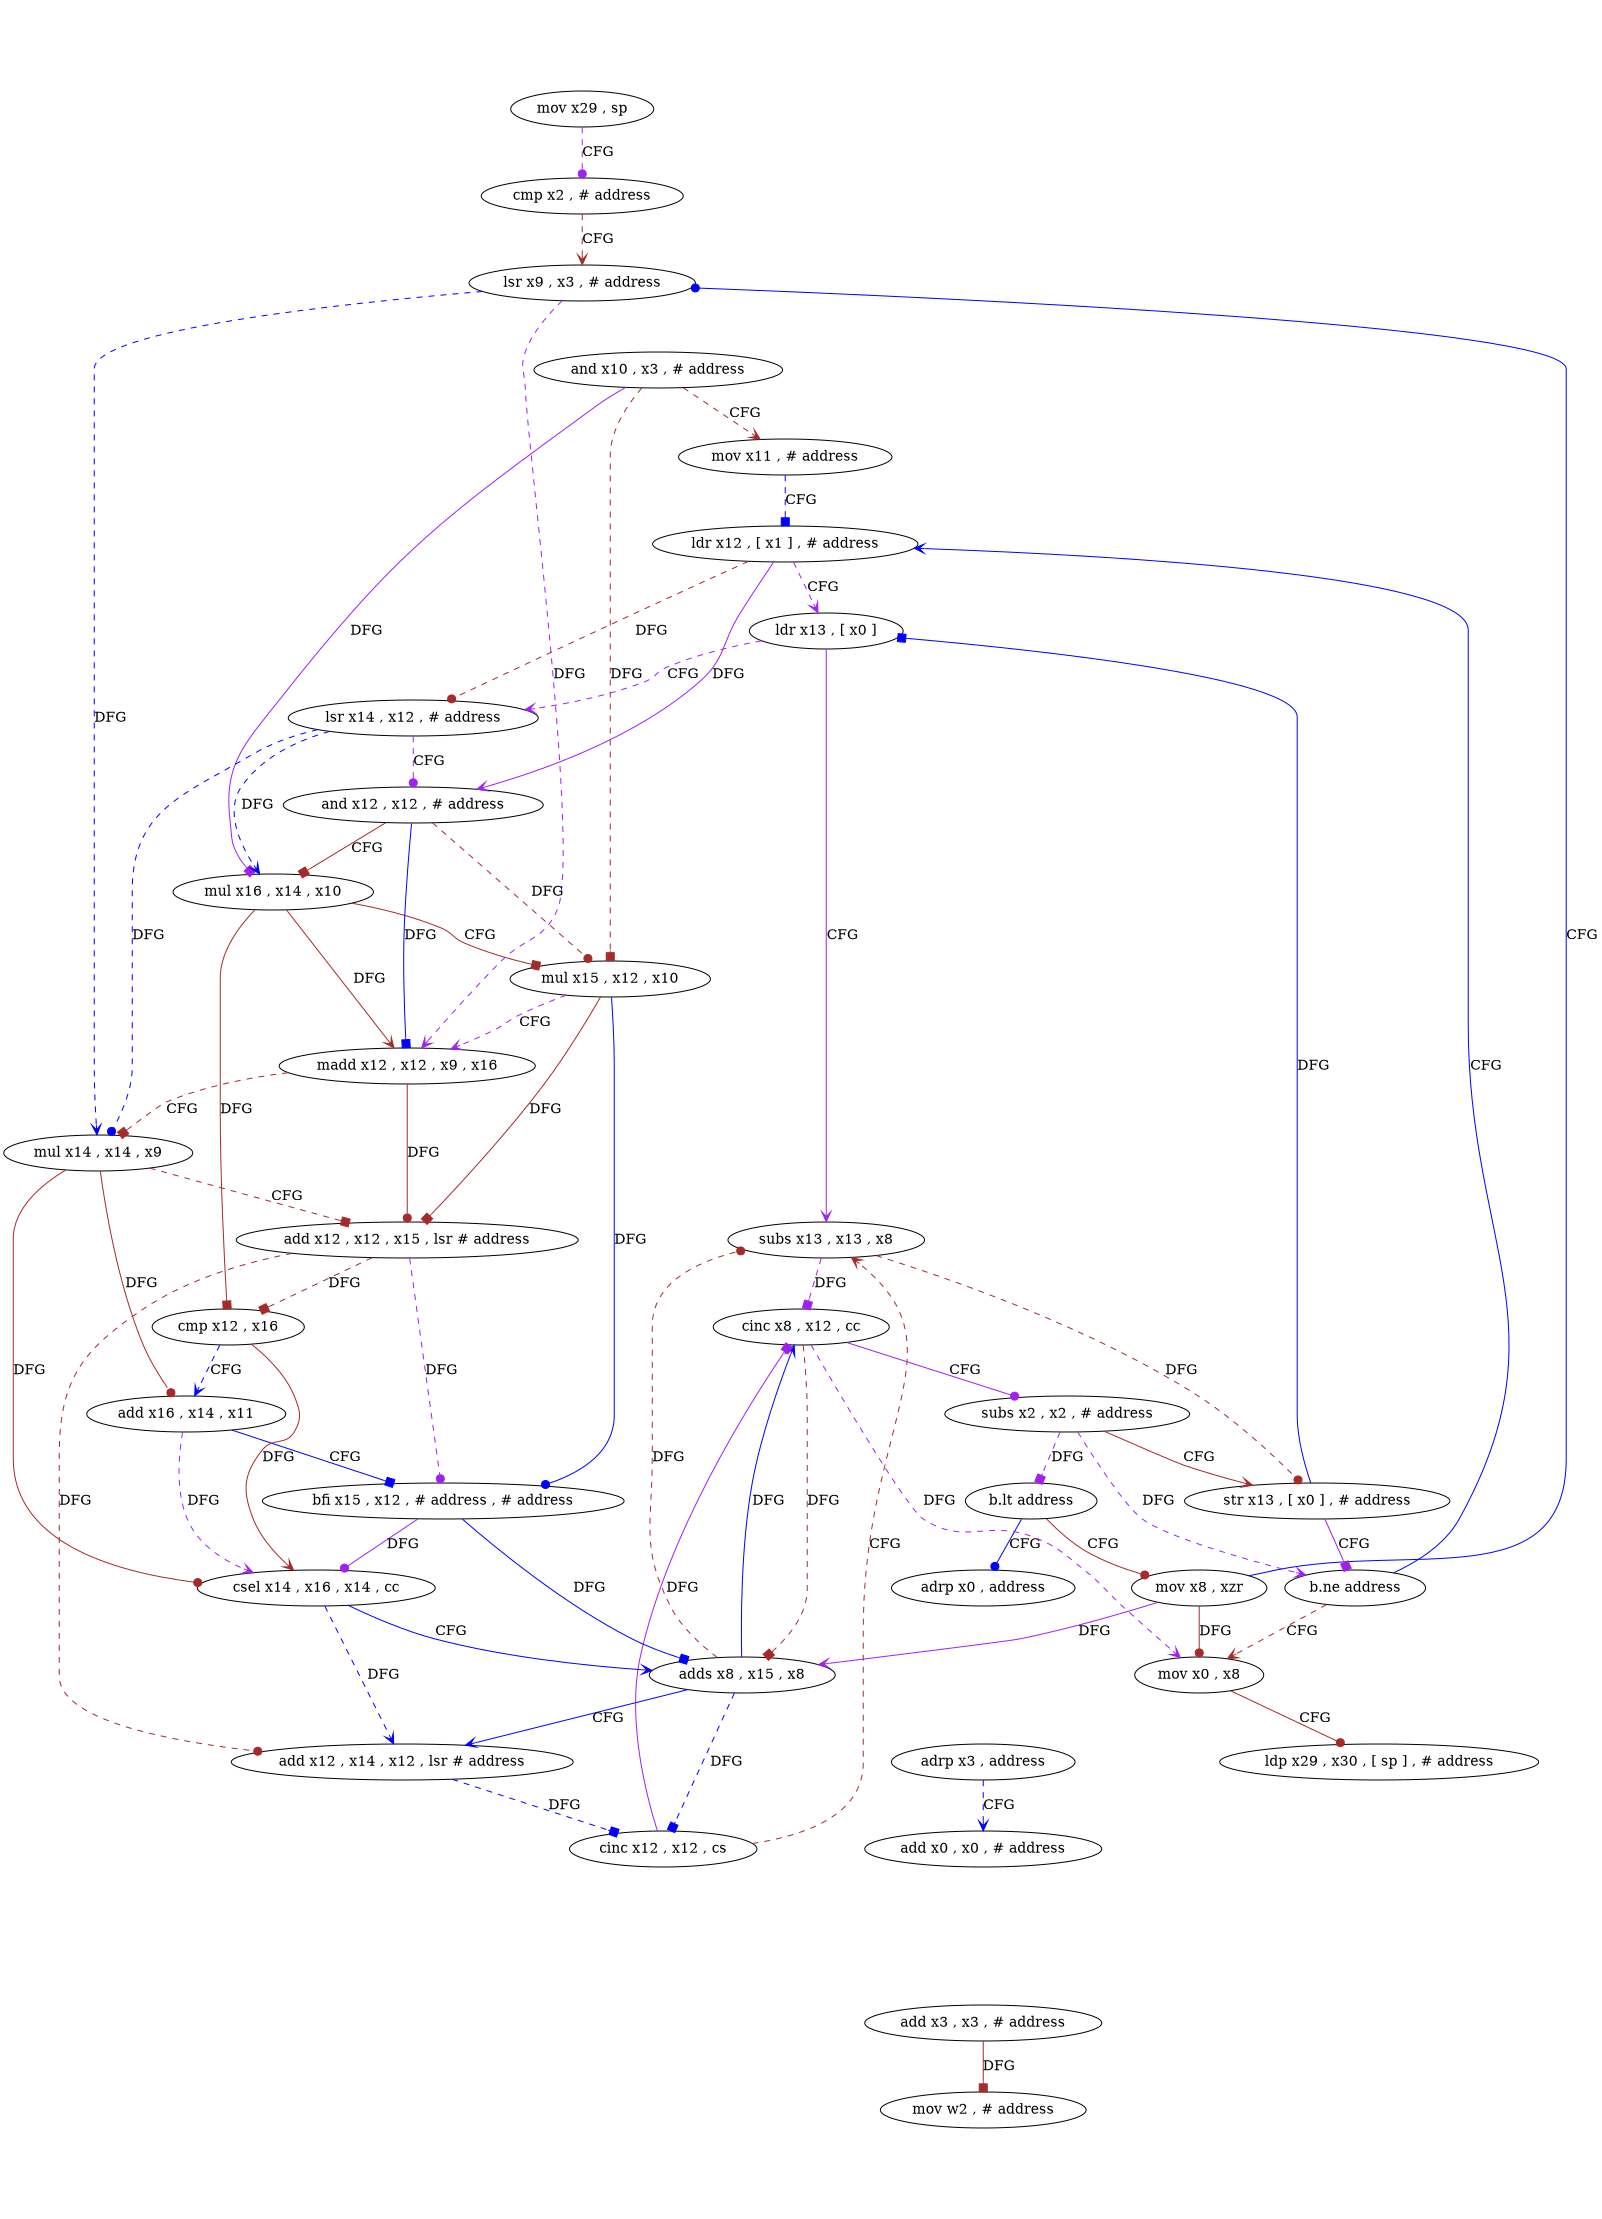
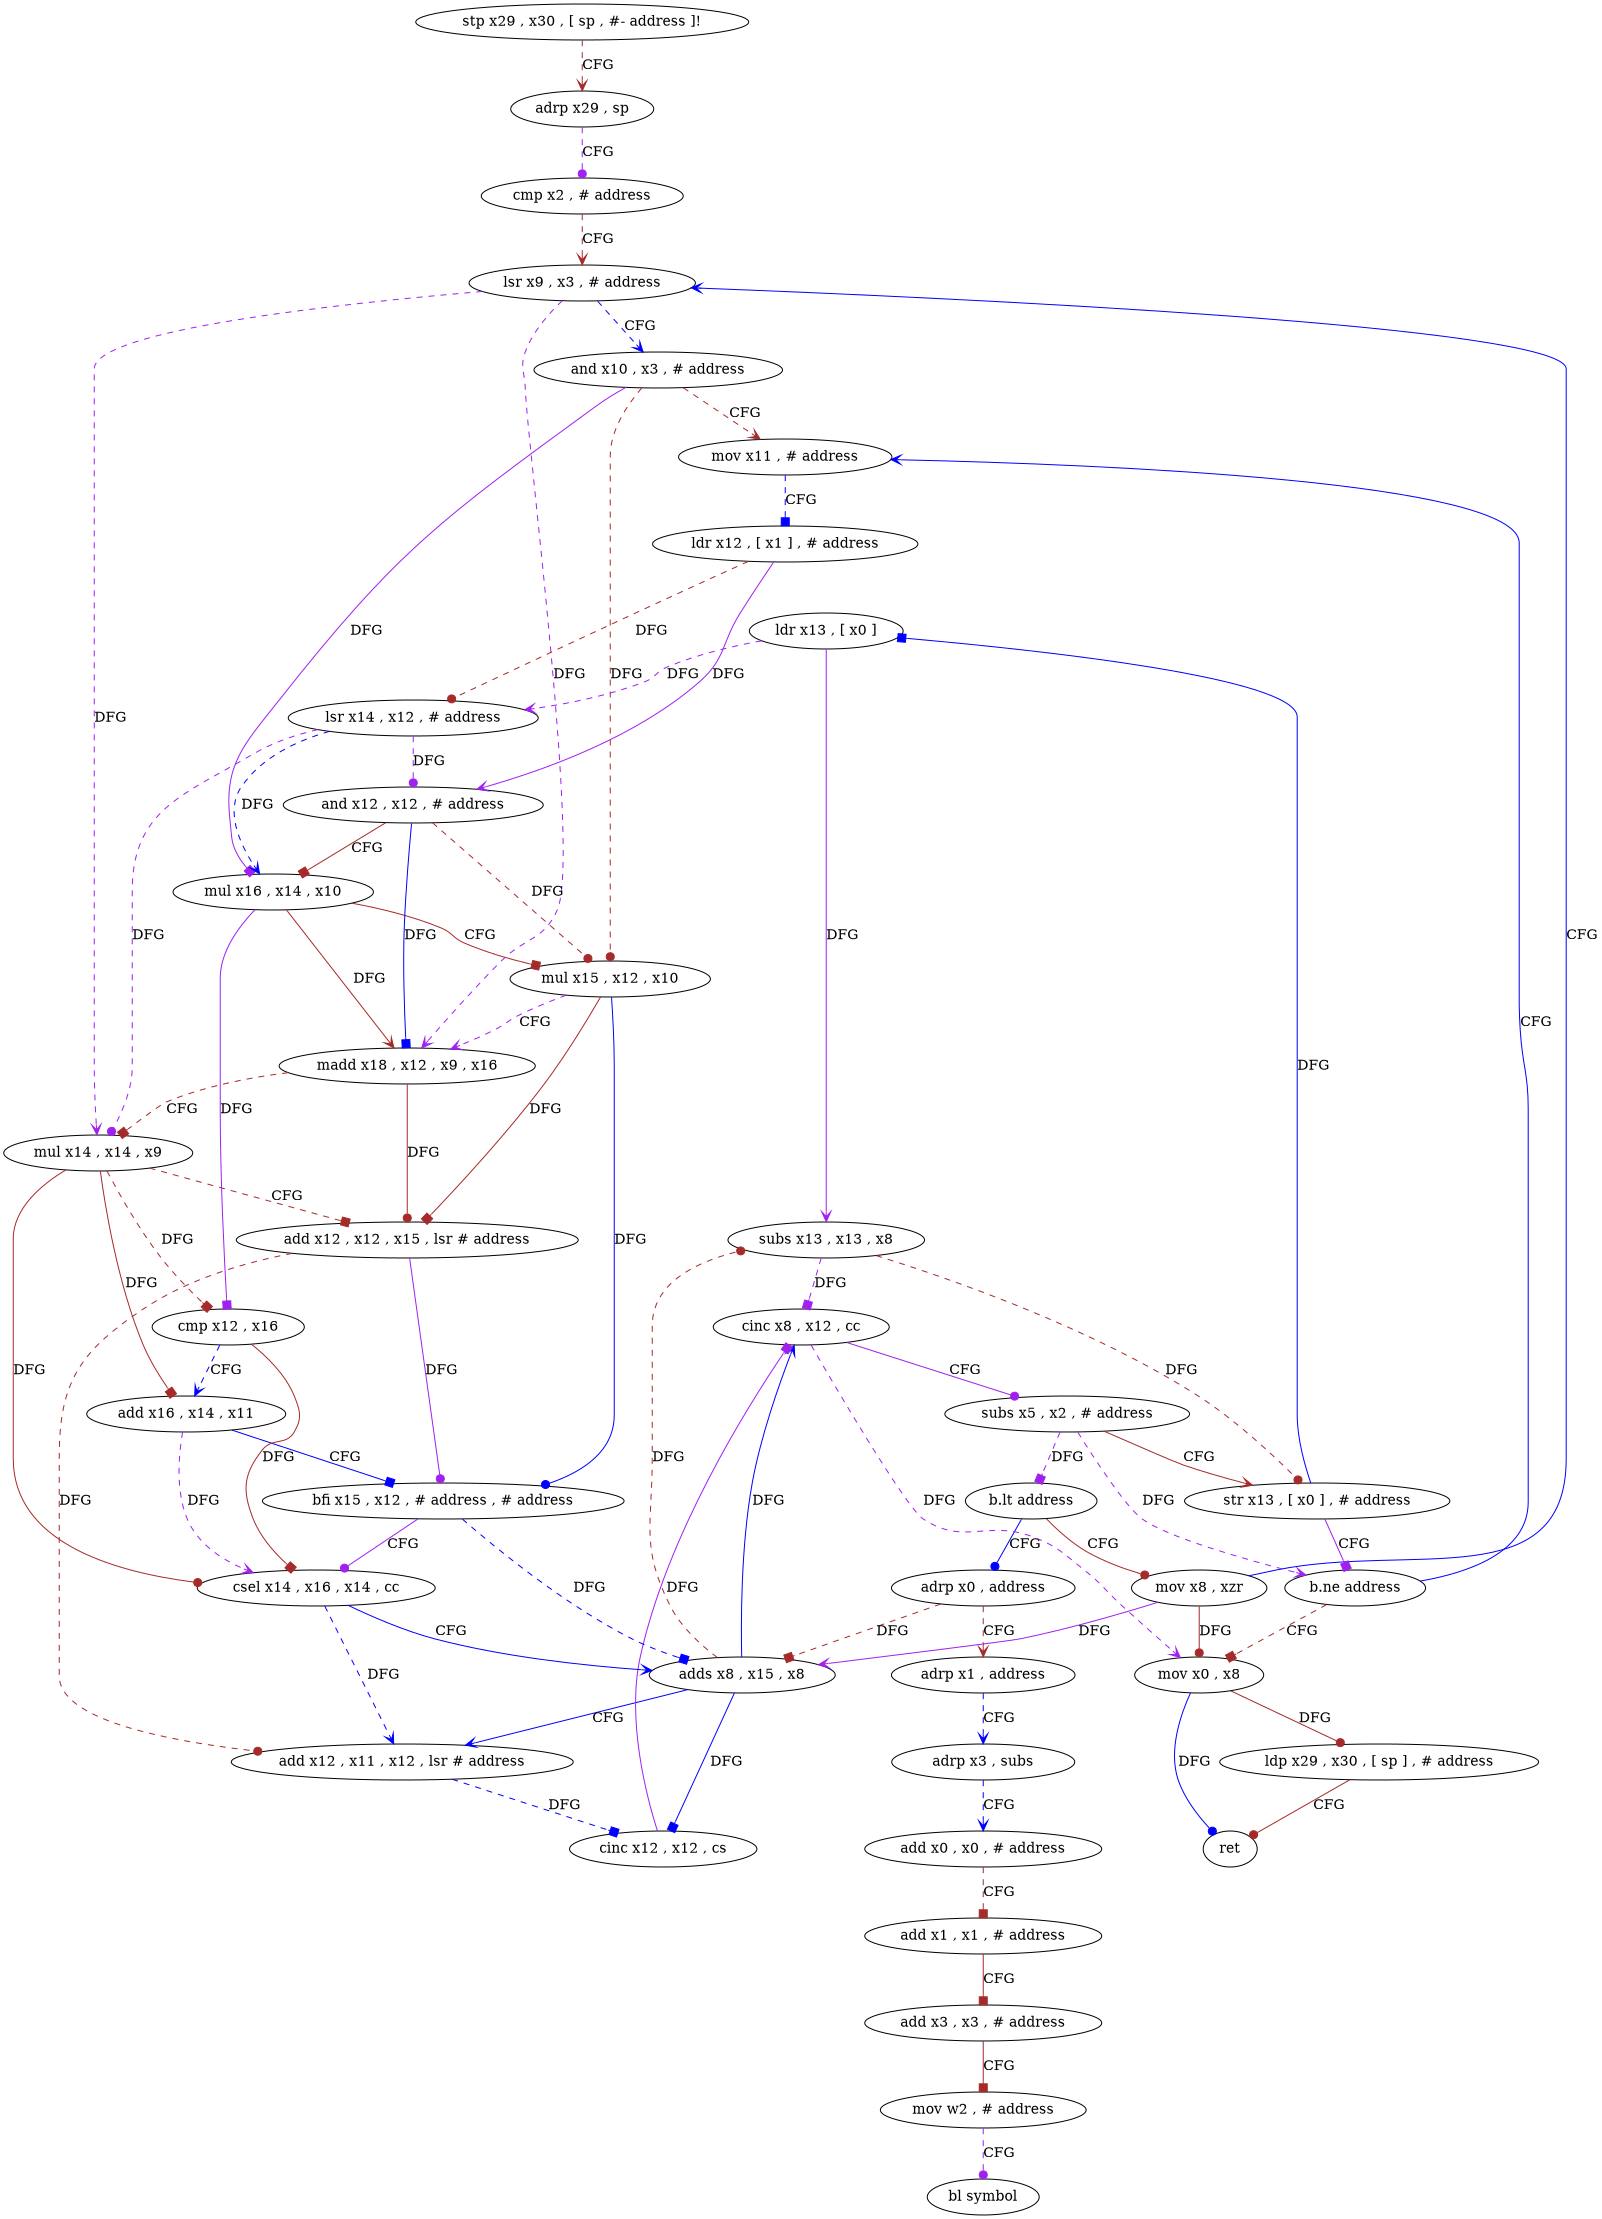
none -> (582, 22)
(582, 109) -> (582, 109)
none -> (617, 323)
(94, 546) -> (94, 546)
(804, 583) -> none
(610, 665) -> (610, 665)
(1566, 665) -> (1566, 665)
(683, 674) -> (683, 674)
(429, 762) -> (429, 762)
(1468, 844) -> (1519, 779)
(133, 879) -> (133, 879)
(843, 936) -> (843, 936)
(407, 1066) -> (407, 1066)
(220, 1099) -> (220, 1099)
(321, 1282) -> (149, 1241)
(123, 1283) -> (123, 1283)
(425, 1366) -> (425, 1366)
(1067, 1414) -> (1067, 1414)
(262, 1450) -> (262, 1450)
(807, 1503) -> (868, 1630)
(403, 1544) -> (403, 1544)
(866, 1578) -> none
(564, 1598) -> (564, 1598)
(1282, 1629) -> (1282, 1629)
none -> (983, 1675)
(1315, 1718) -> (1315, 1718)
(705, 1757) -> (705, 1757)
(402, 1762) -> (402, 1762)
(983, 1762) -> (983, 1762)
none -> (1230, 1849)
none -> (983, 1936)
(999, 2066) -> (999, 2066)
none -> (983, 2197)
